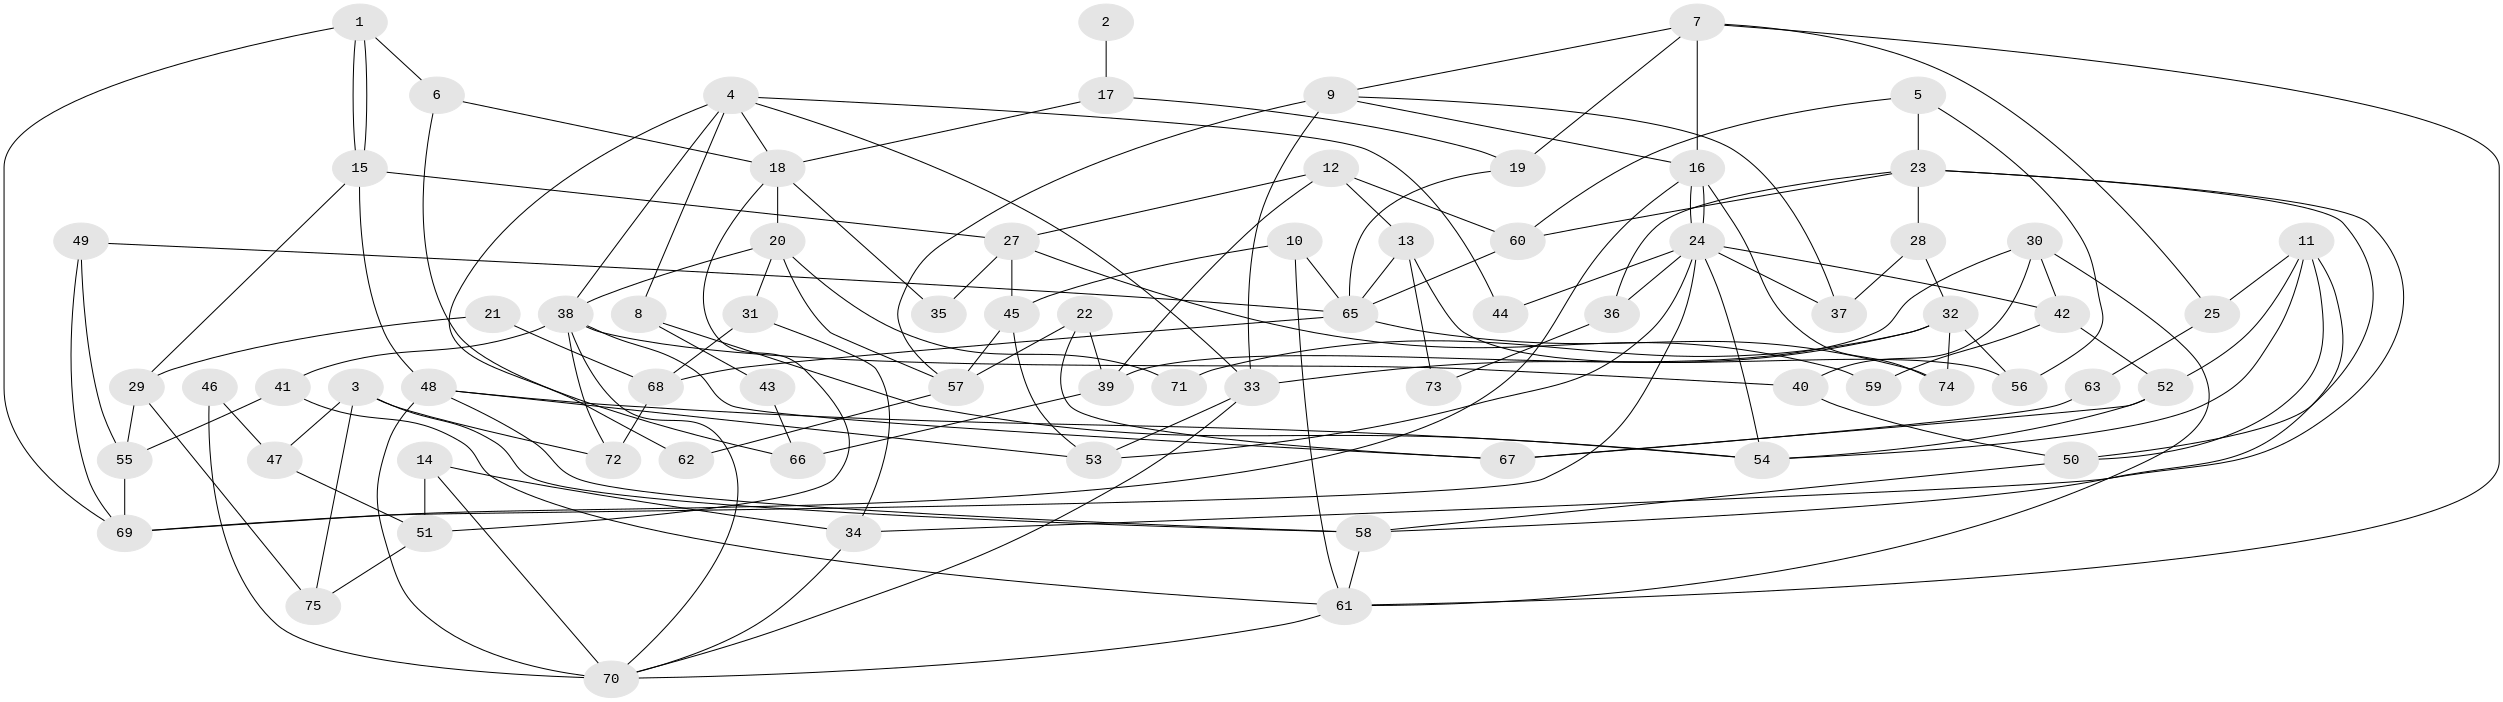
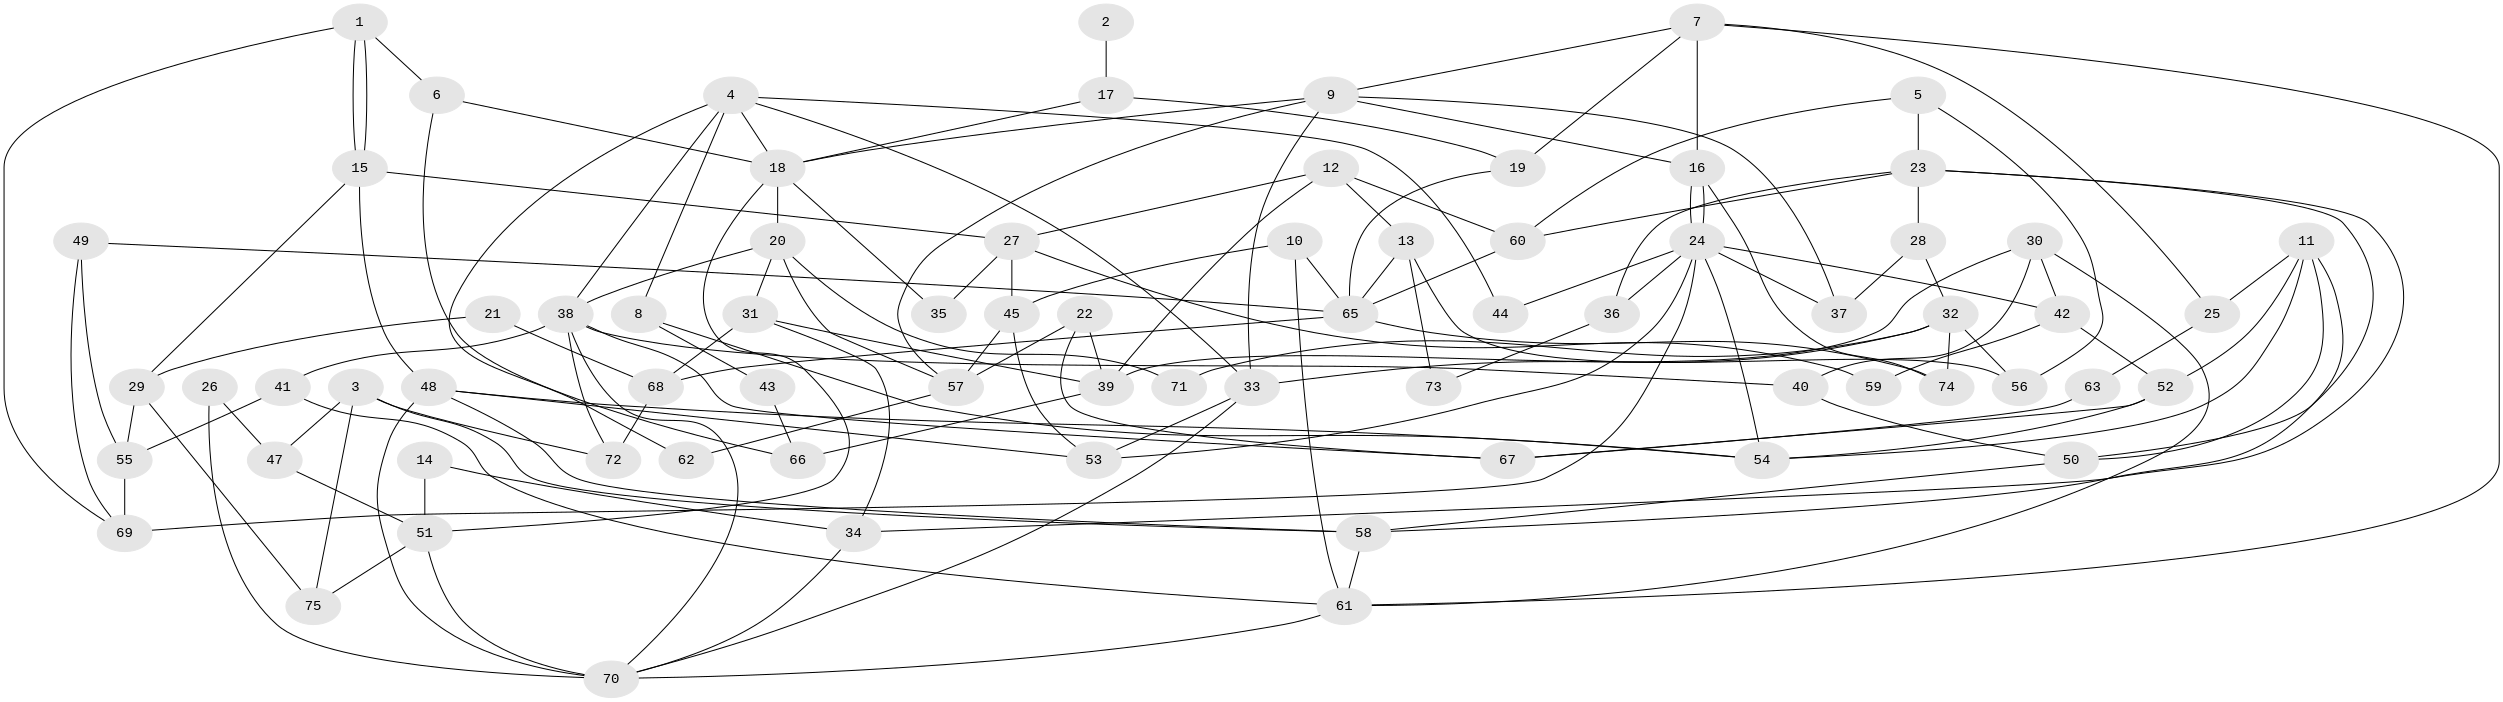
none -> (1053, 125)
none -> (943, 355)
(210, 387) -> (210, 387)
(971, 498) -> none
(518, 570) -> (485, 639)
